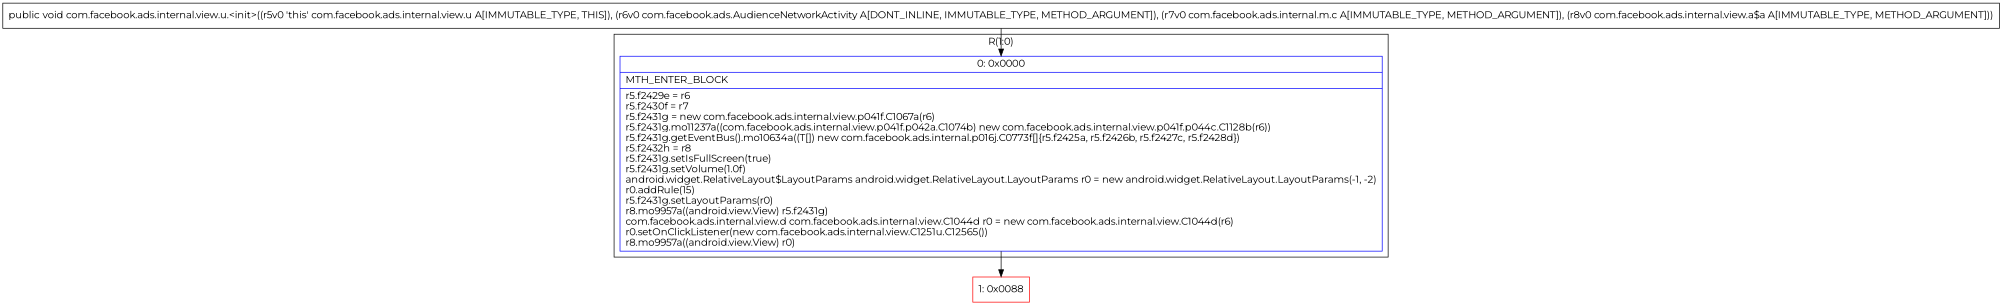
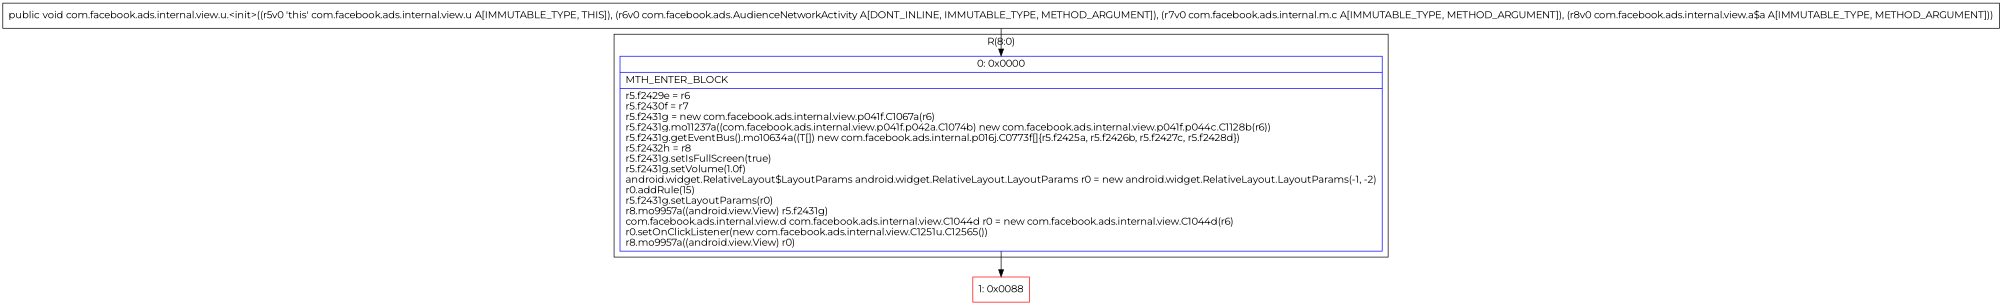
(1001, 42) -> (1001, 42)
